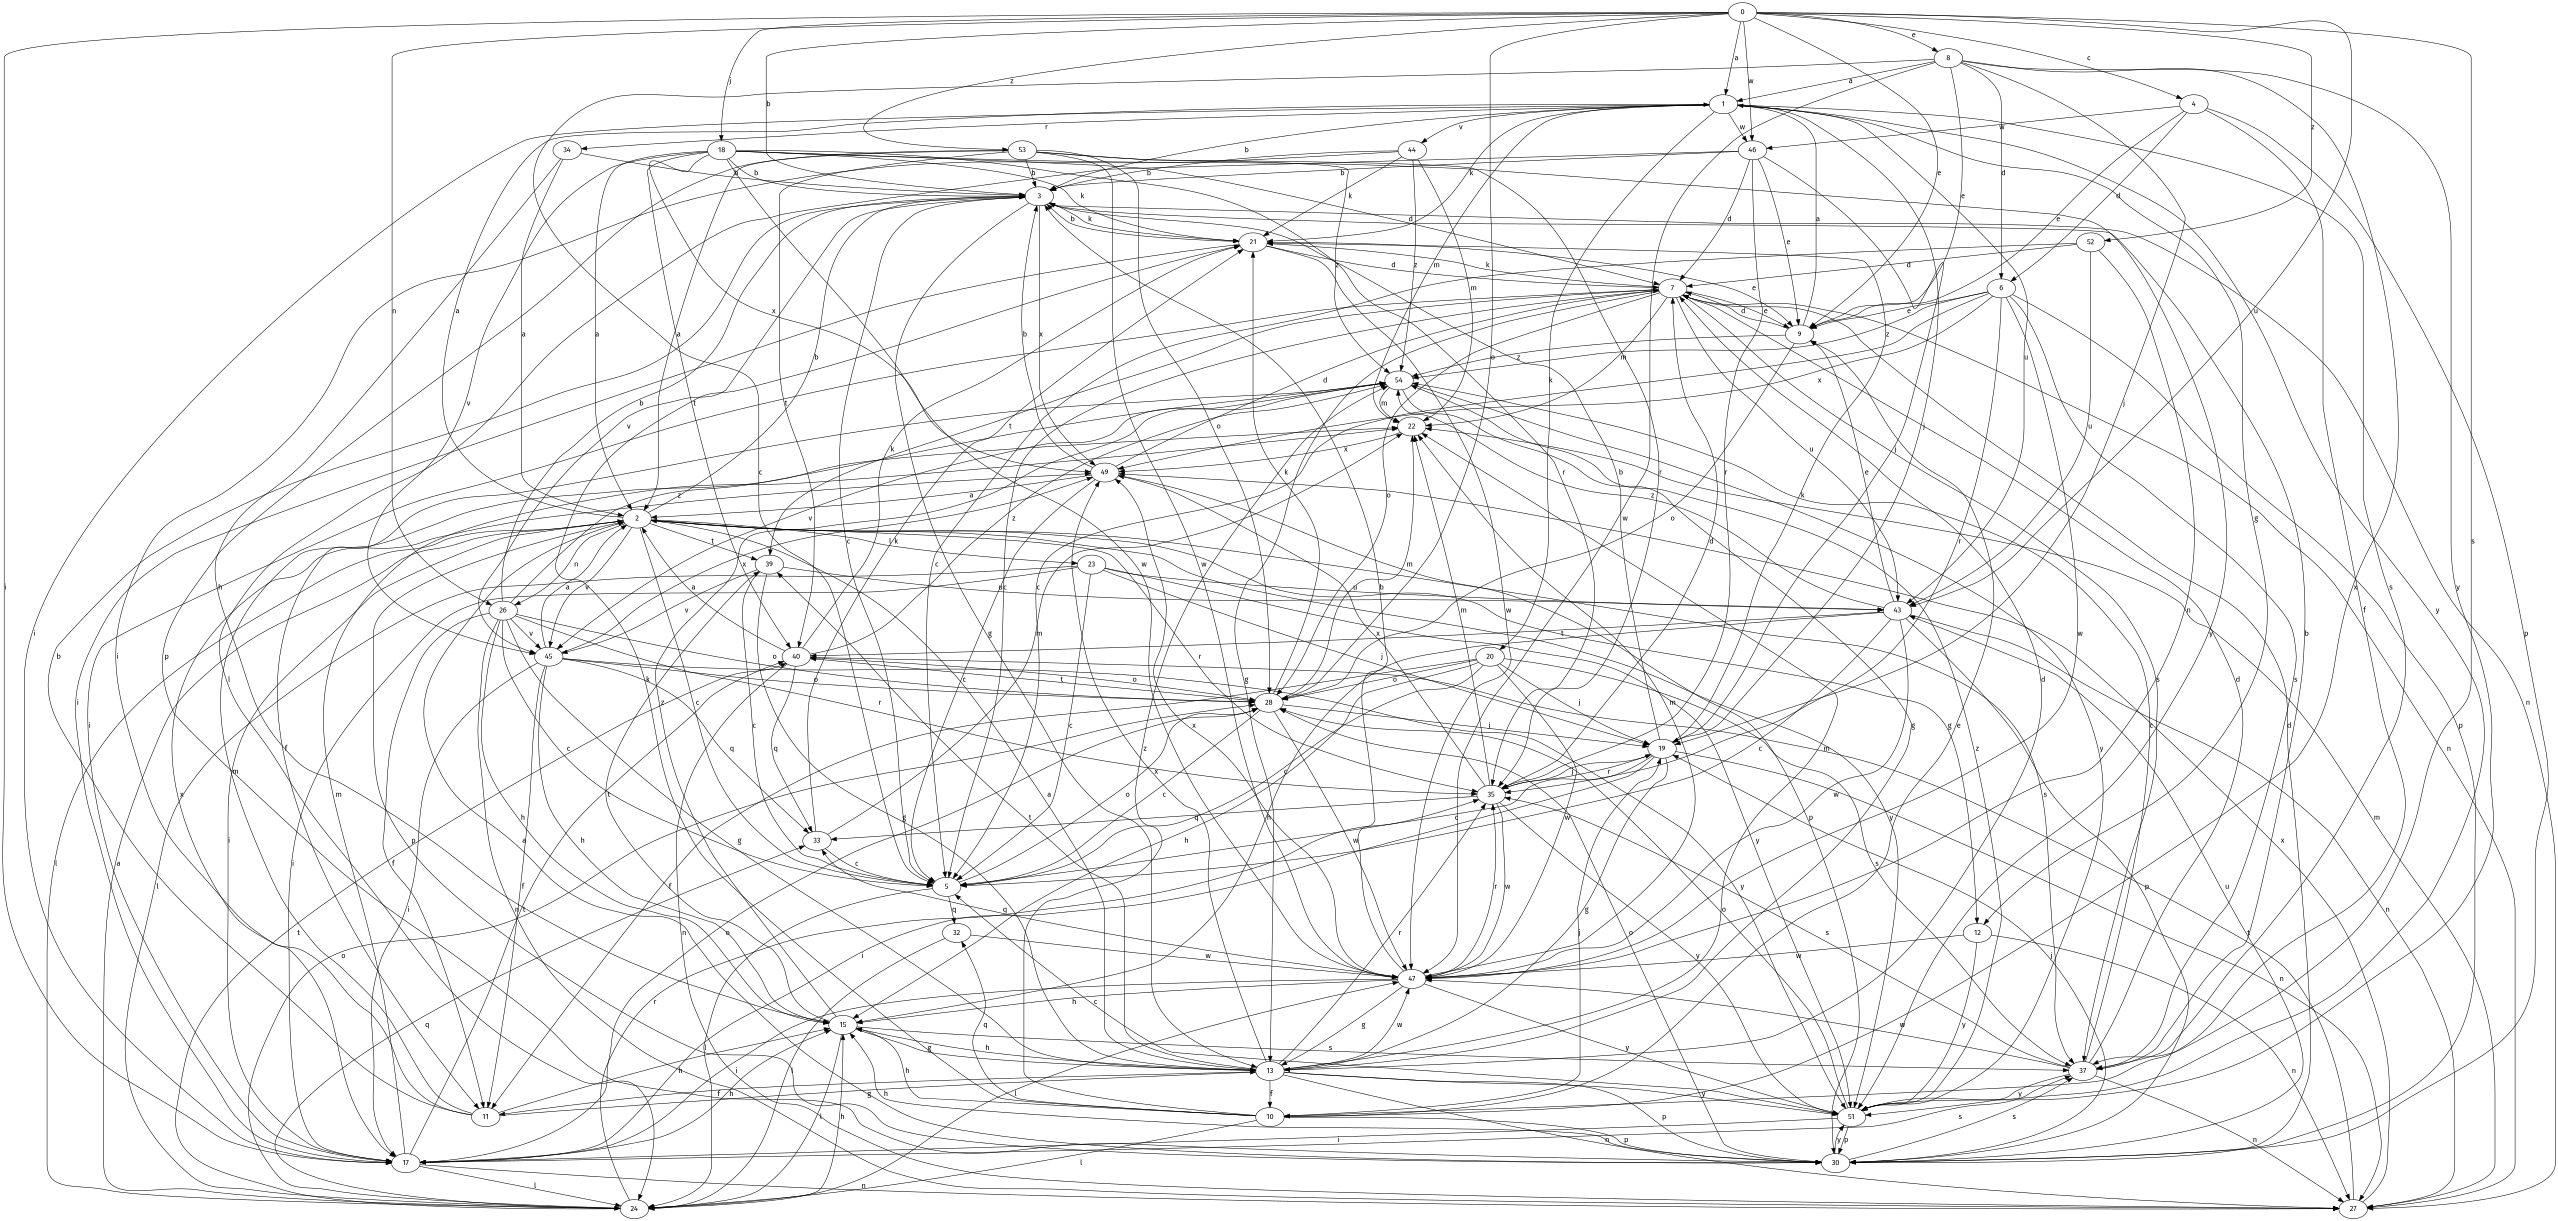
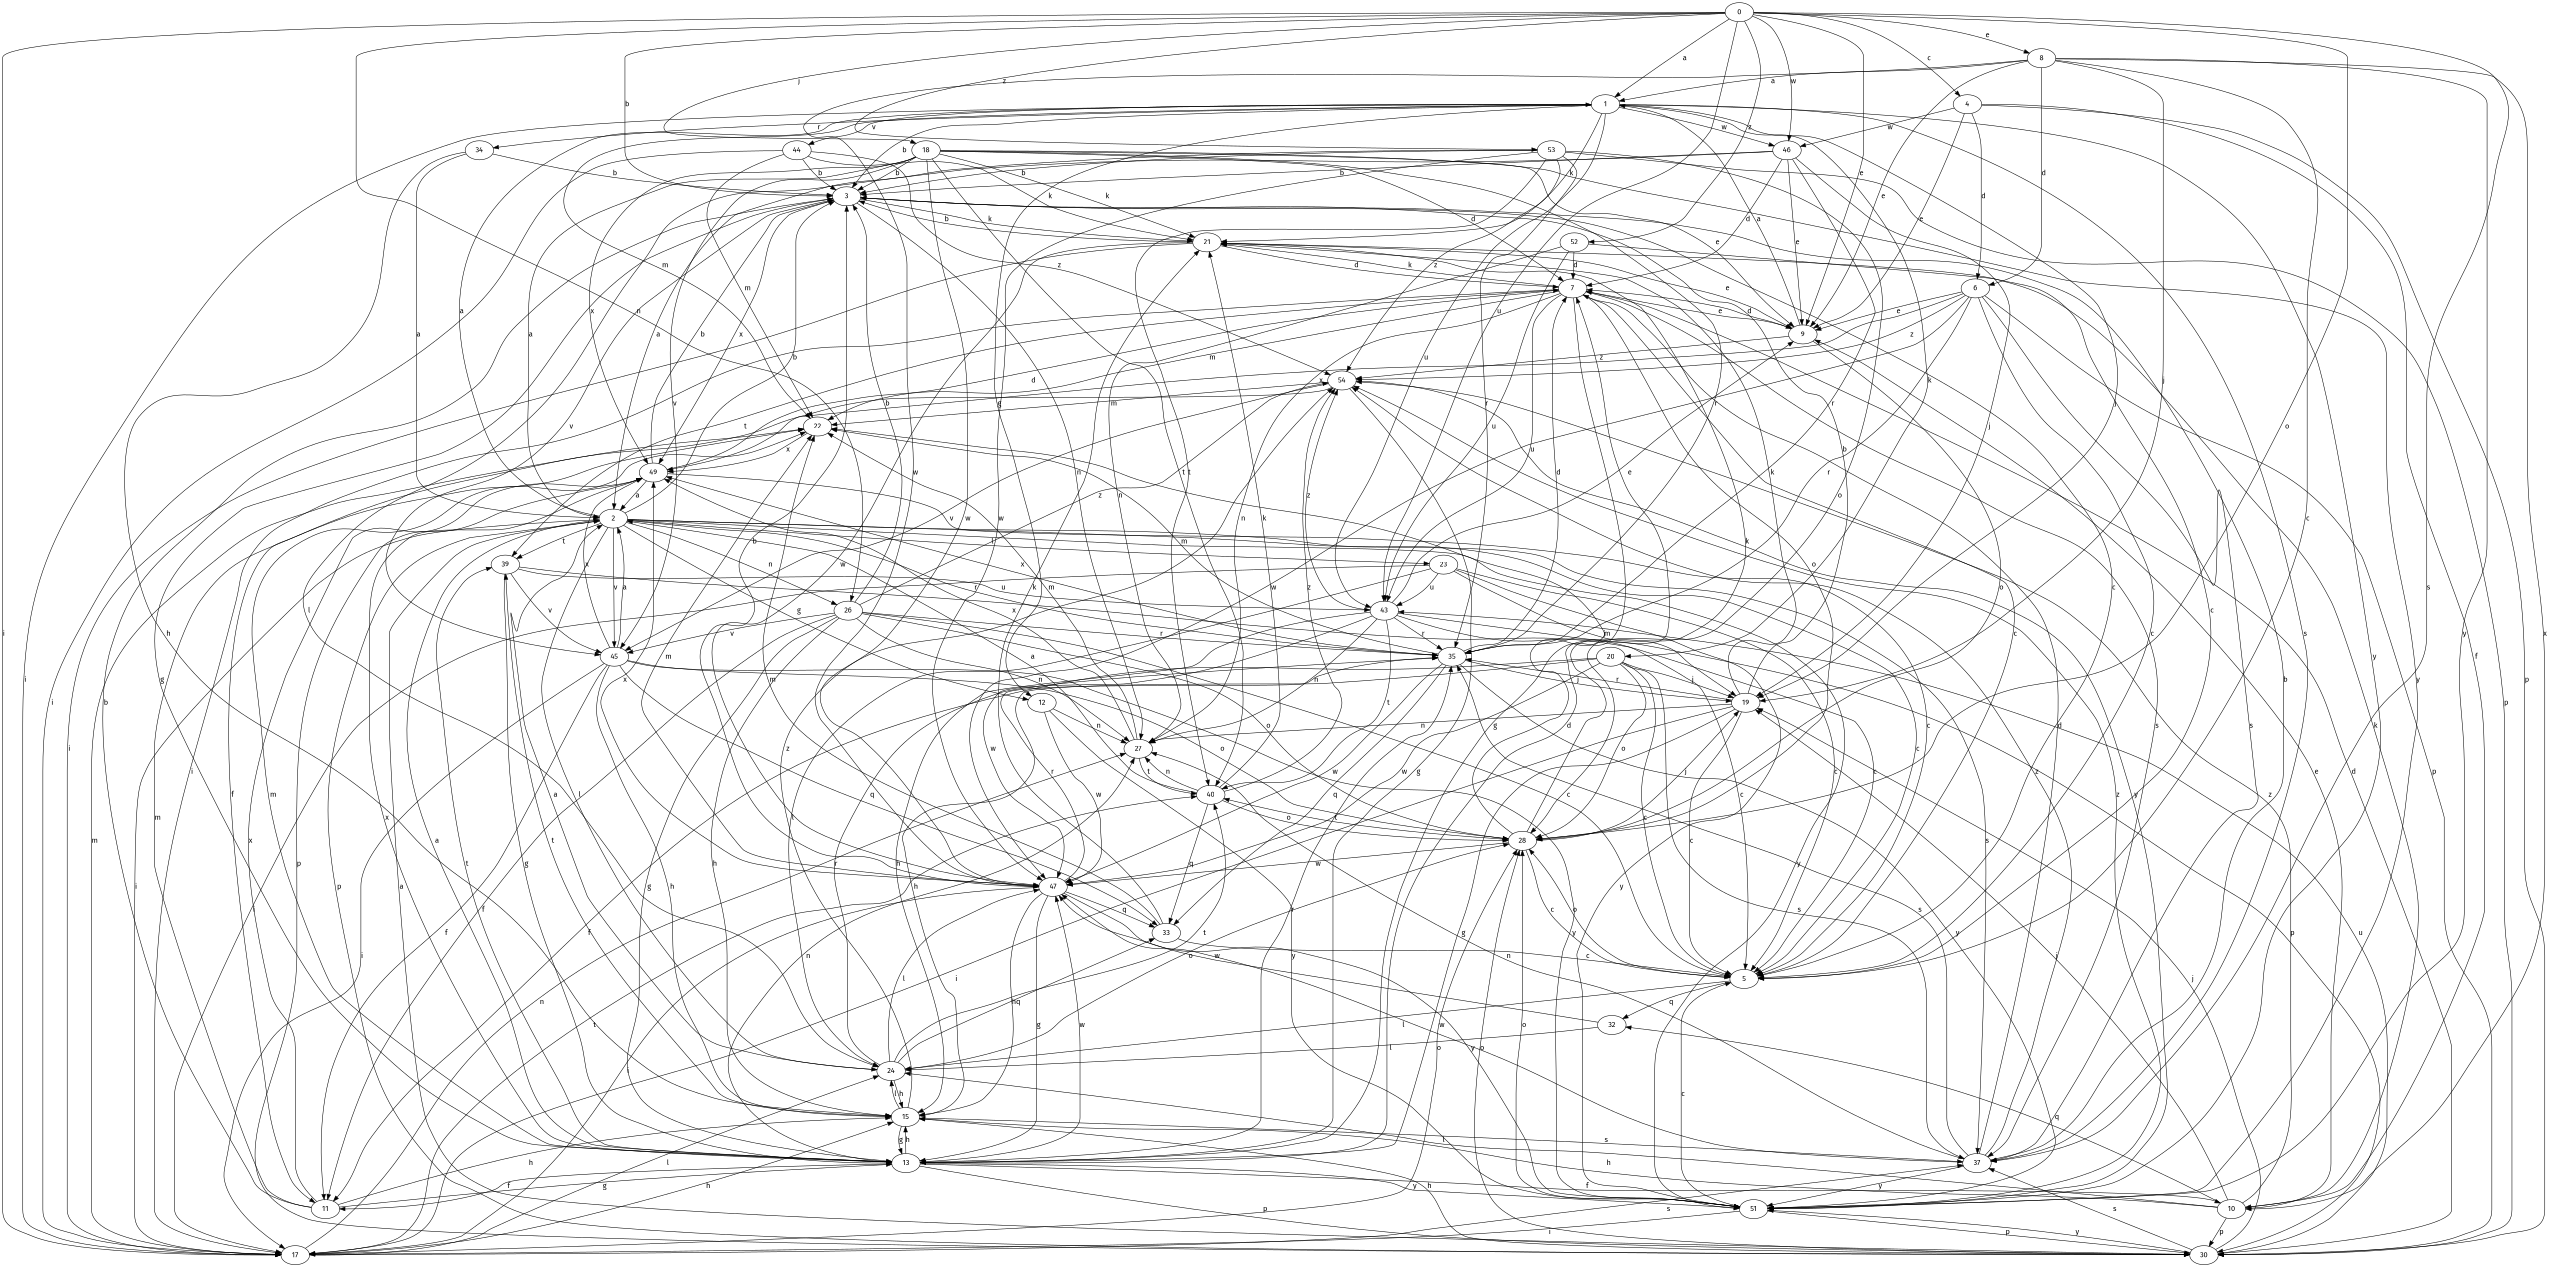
none -> (1544, 186)
none -> (1416, 632)
(2151, 726) -> (2037, 772)
(2029, 789) -> (1151, 363)
